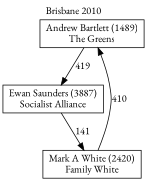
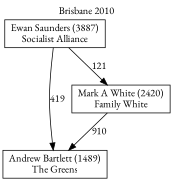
(75, 63) -> (49, 95)
(120, 99) -> (99, 132)
(83, 132) -> (99, 66)
